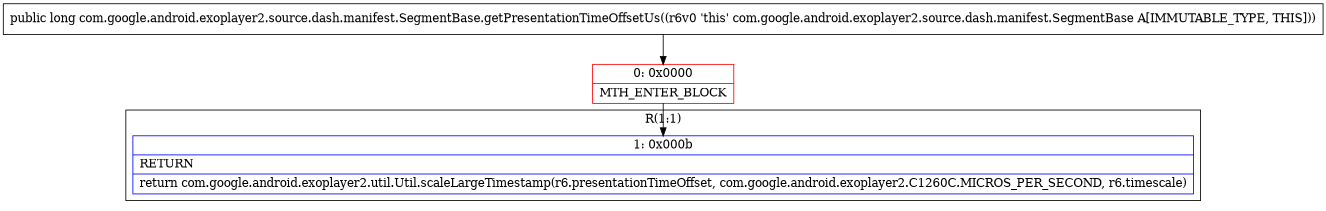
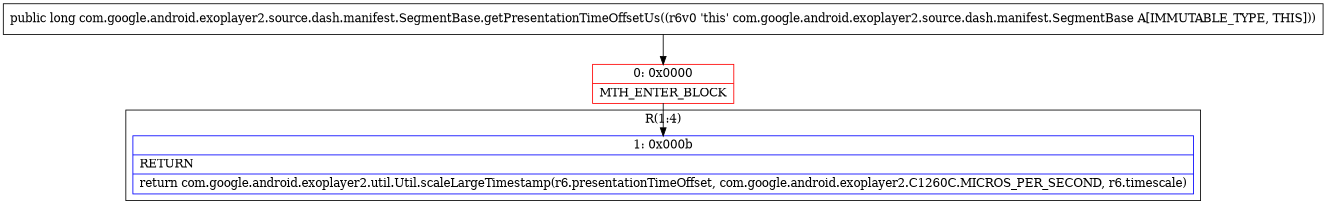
(663, 120) -> (663, 120)
